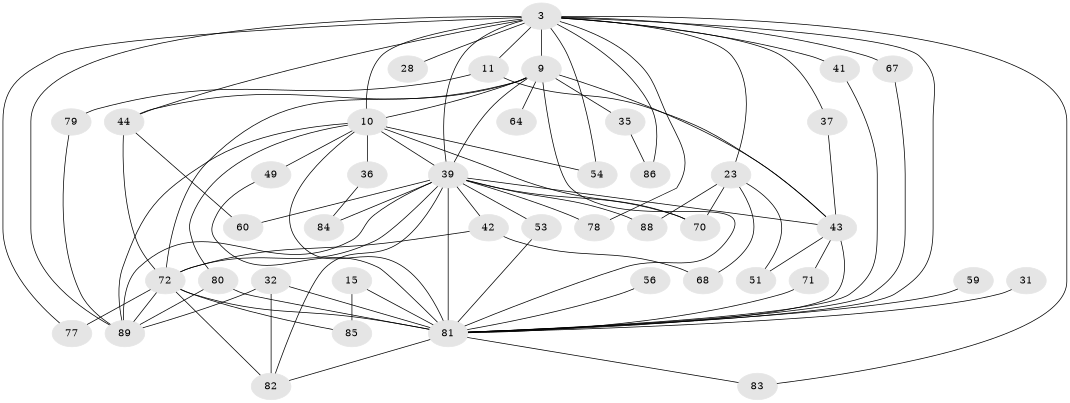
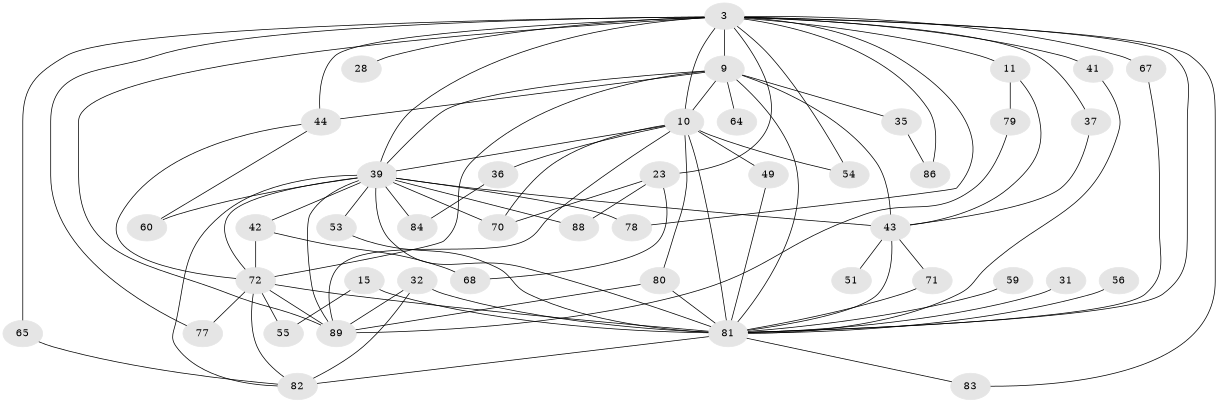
(781, 226) -> none
none -> (23, 334)
(352, 334) -> (284, 334)
